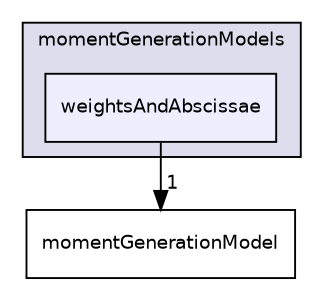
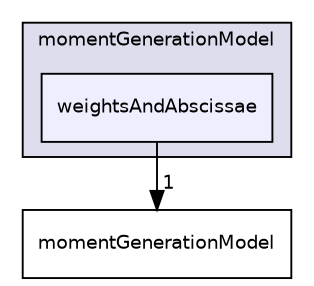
(162, 41) -> (157, 41)
